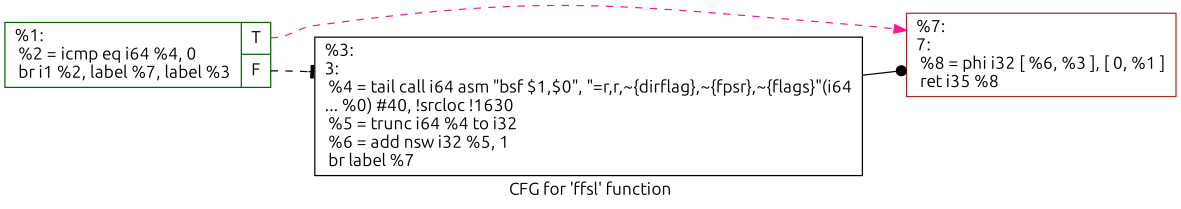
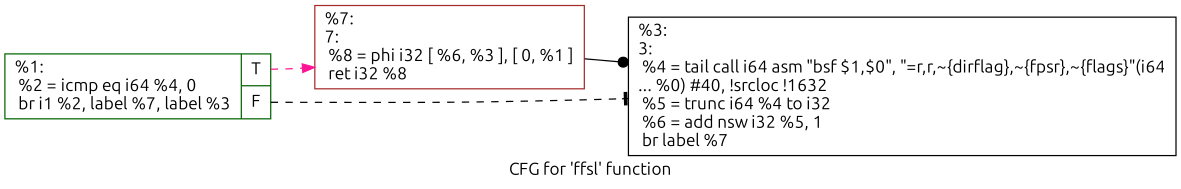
(879, 73) -> (601, 60)
(958, 82) -> (366, 74)
(420, 106) -> (733, 86)
